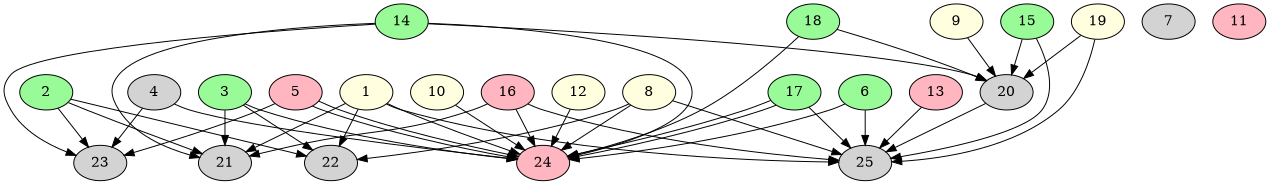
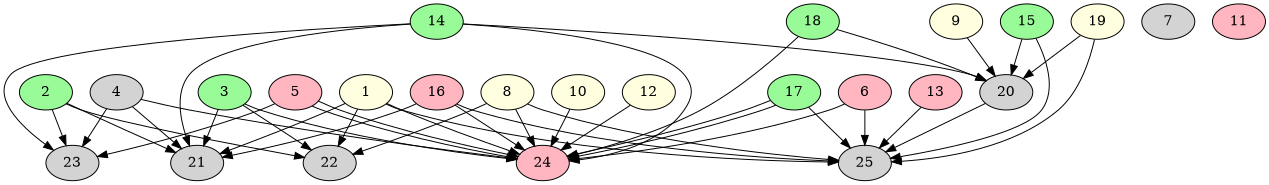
(865, 92) -> (865, 92)
none -> (149, 121)
